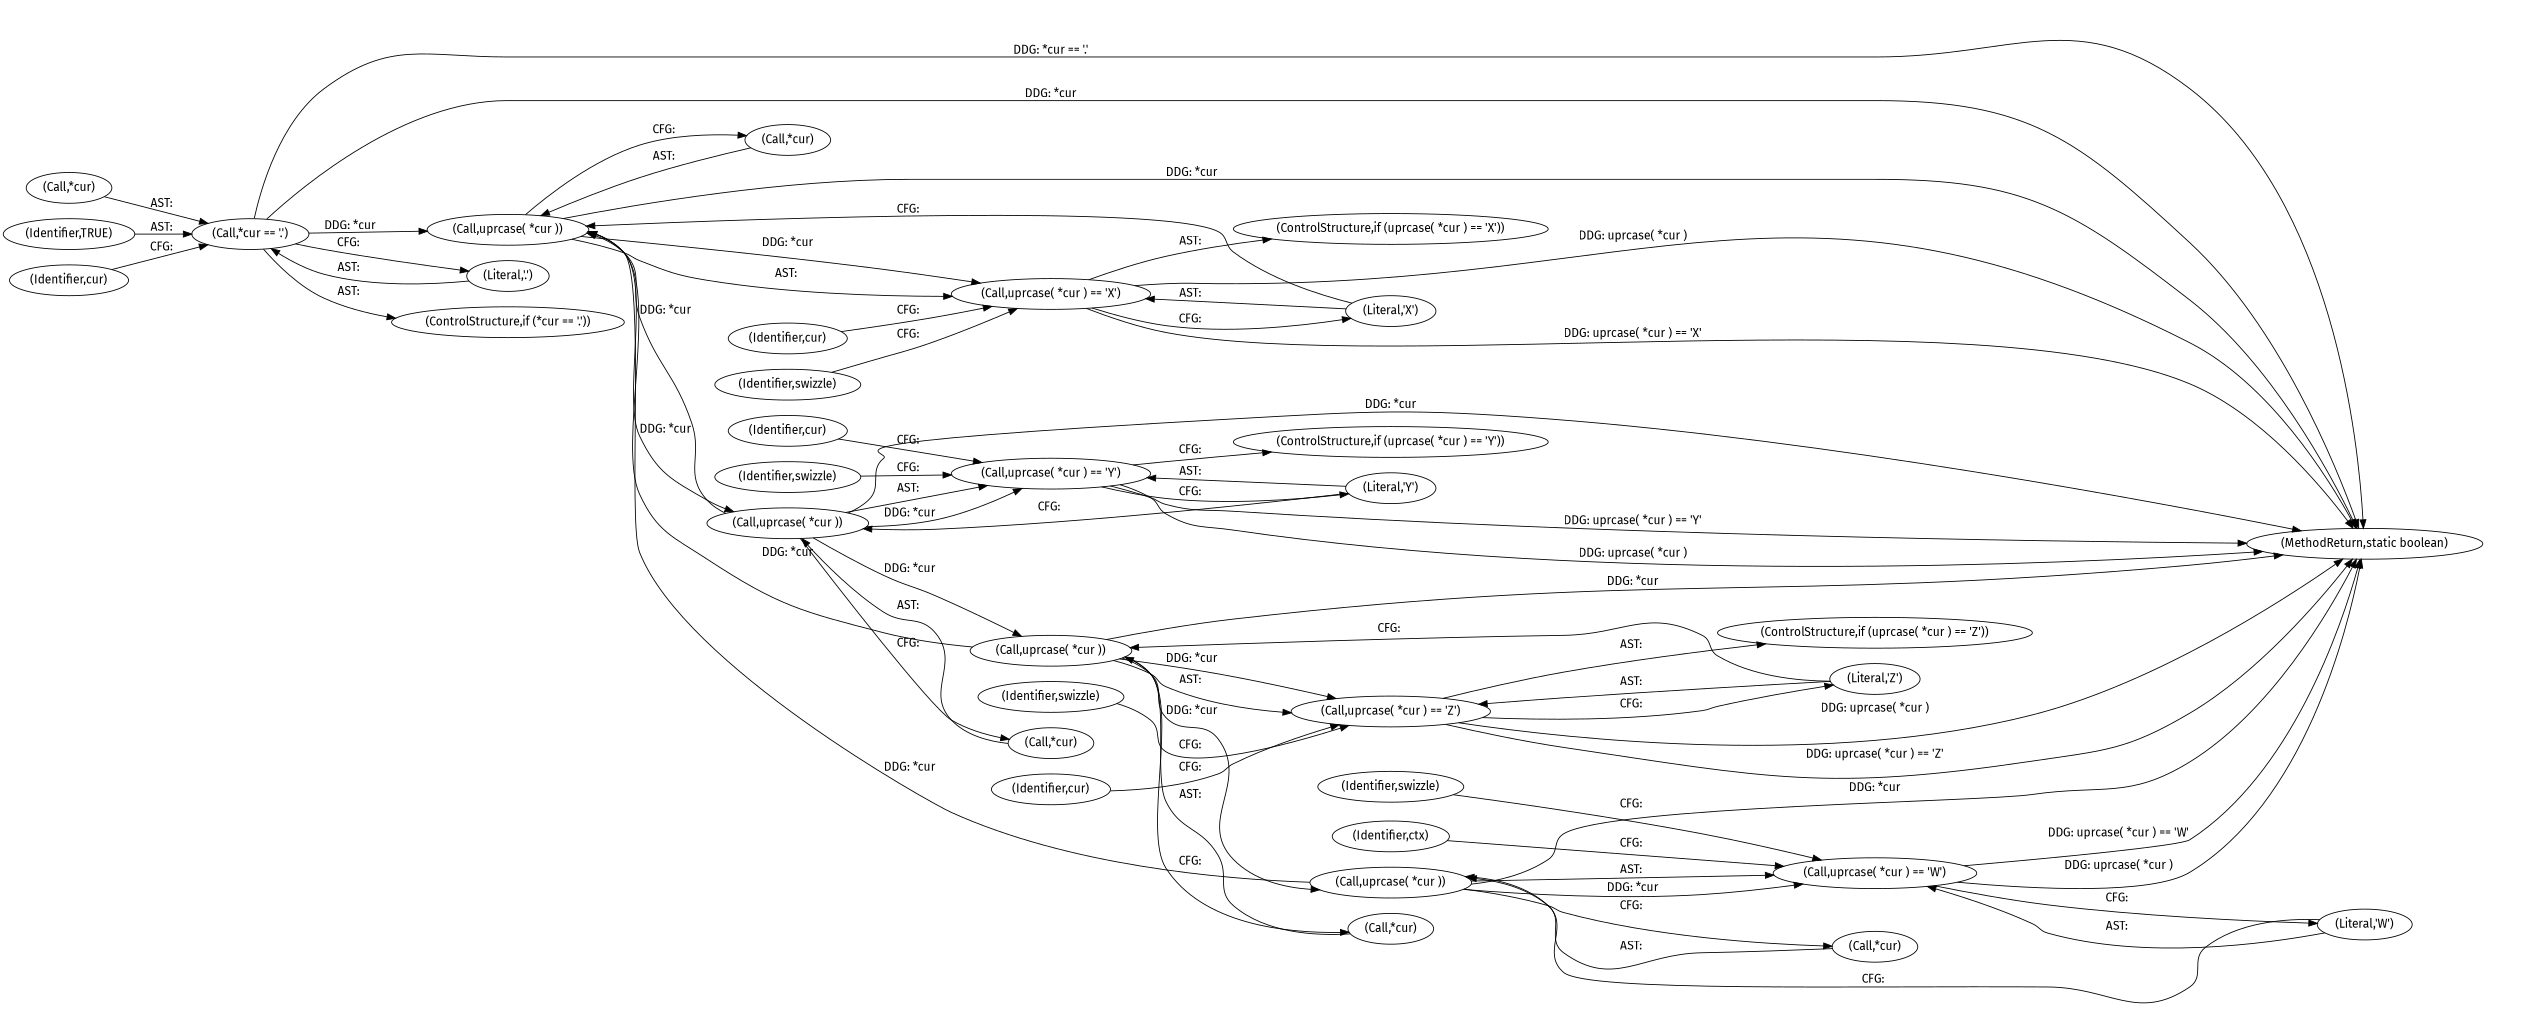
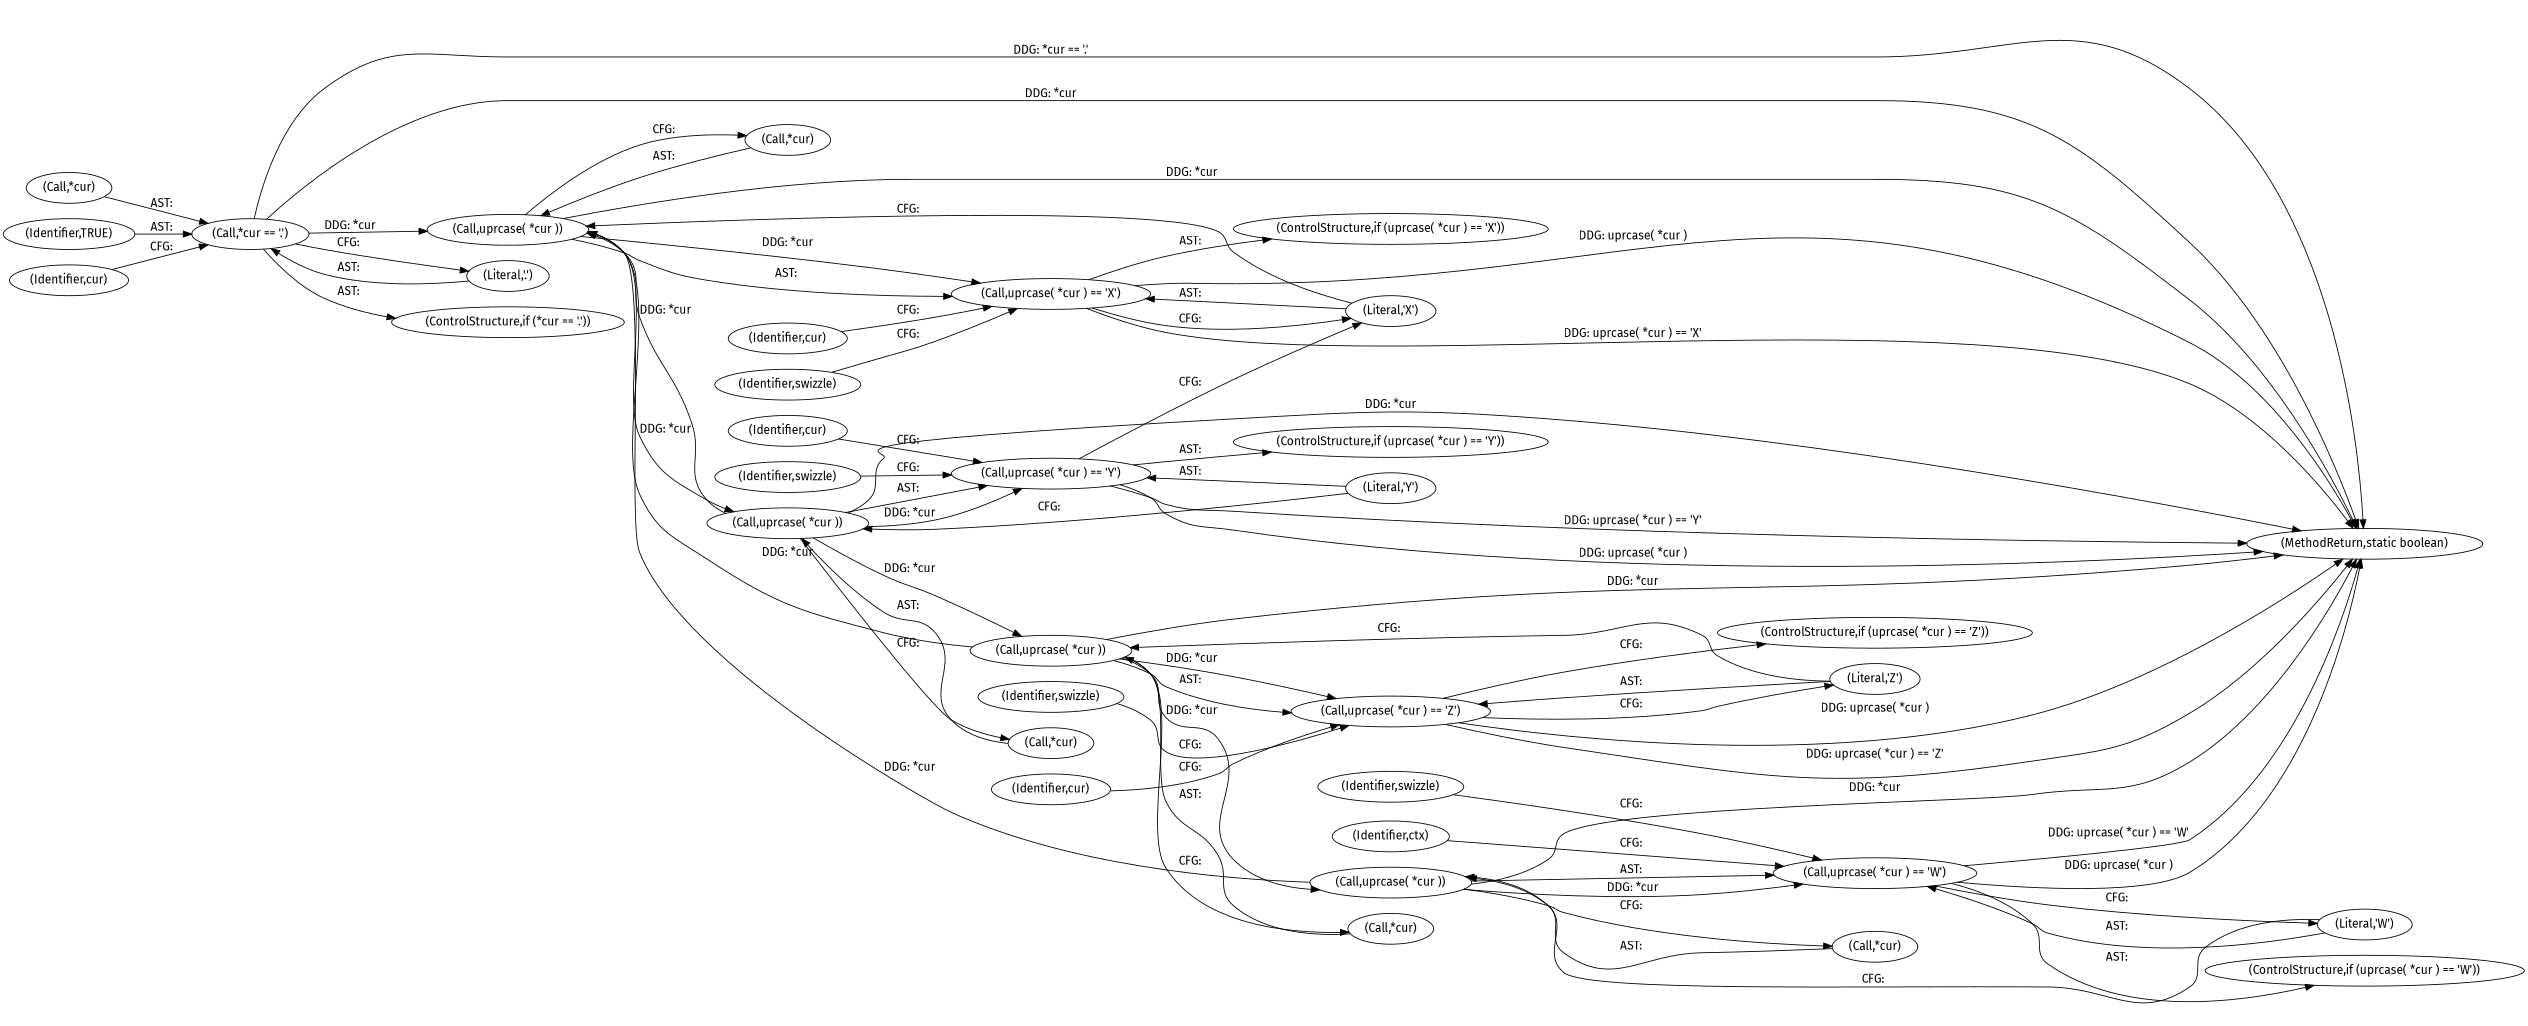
(1192, 450) -> (1192, 450)
(1220, 501) -> (1214, 389)
(1633, 645) -> (1633, 645)
none -> (2365, 971)
